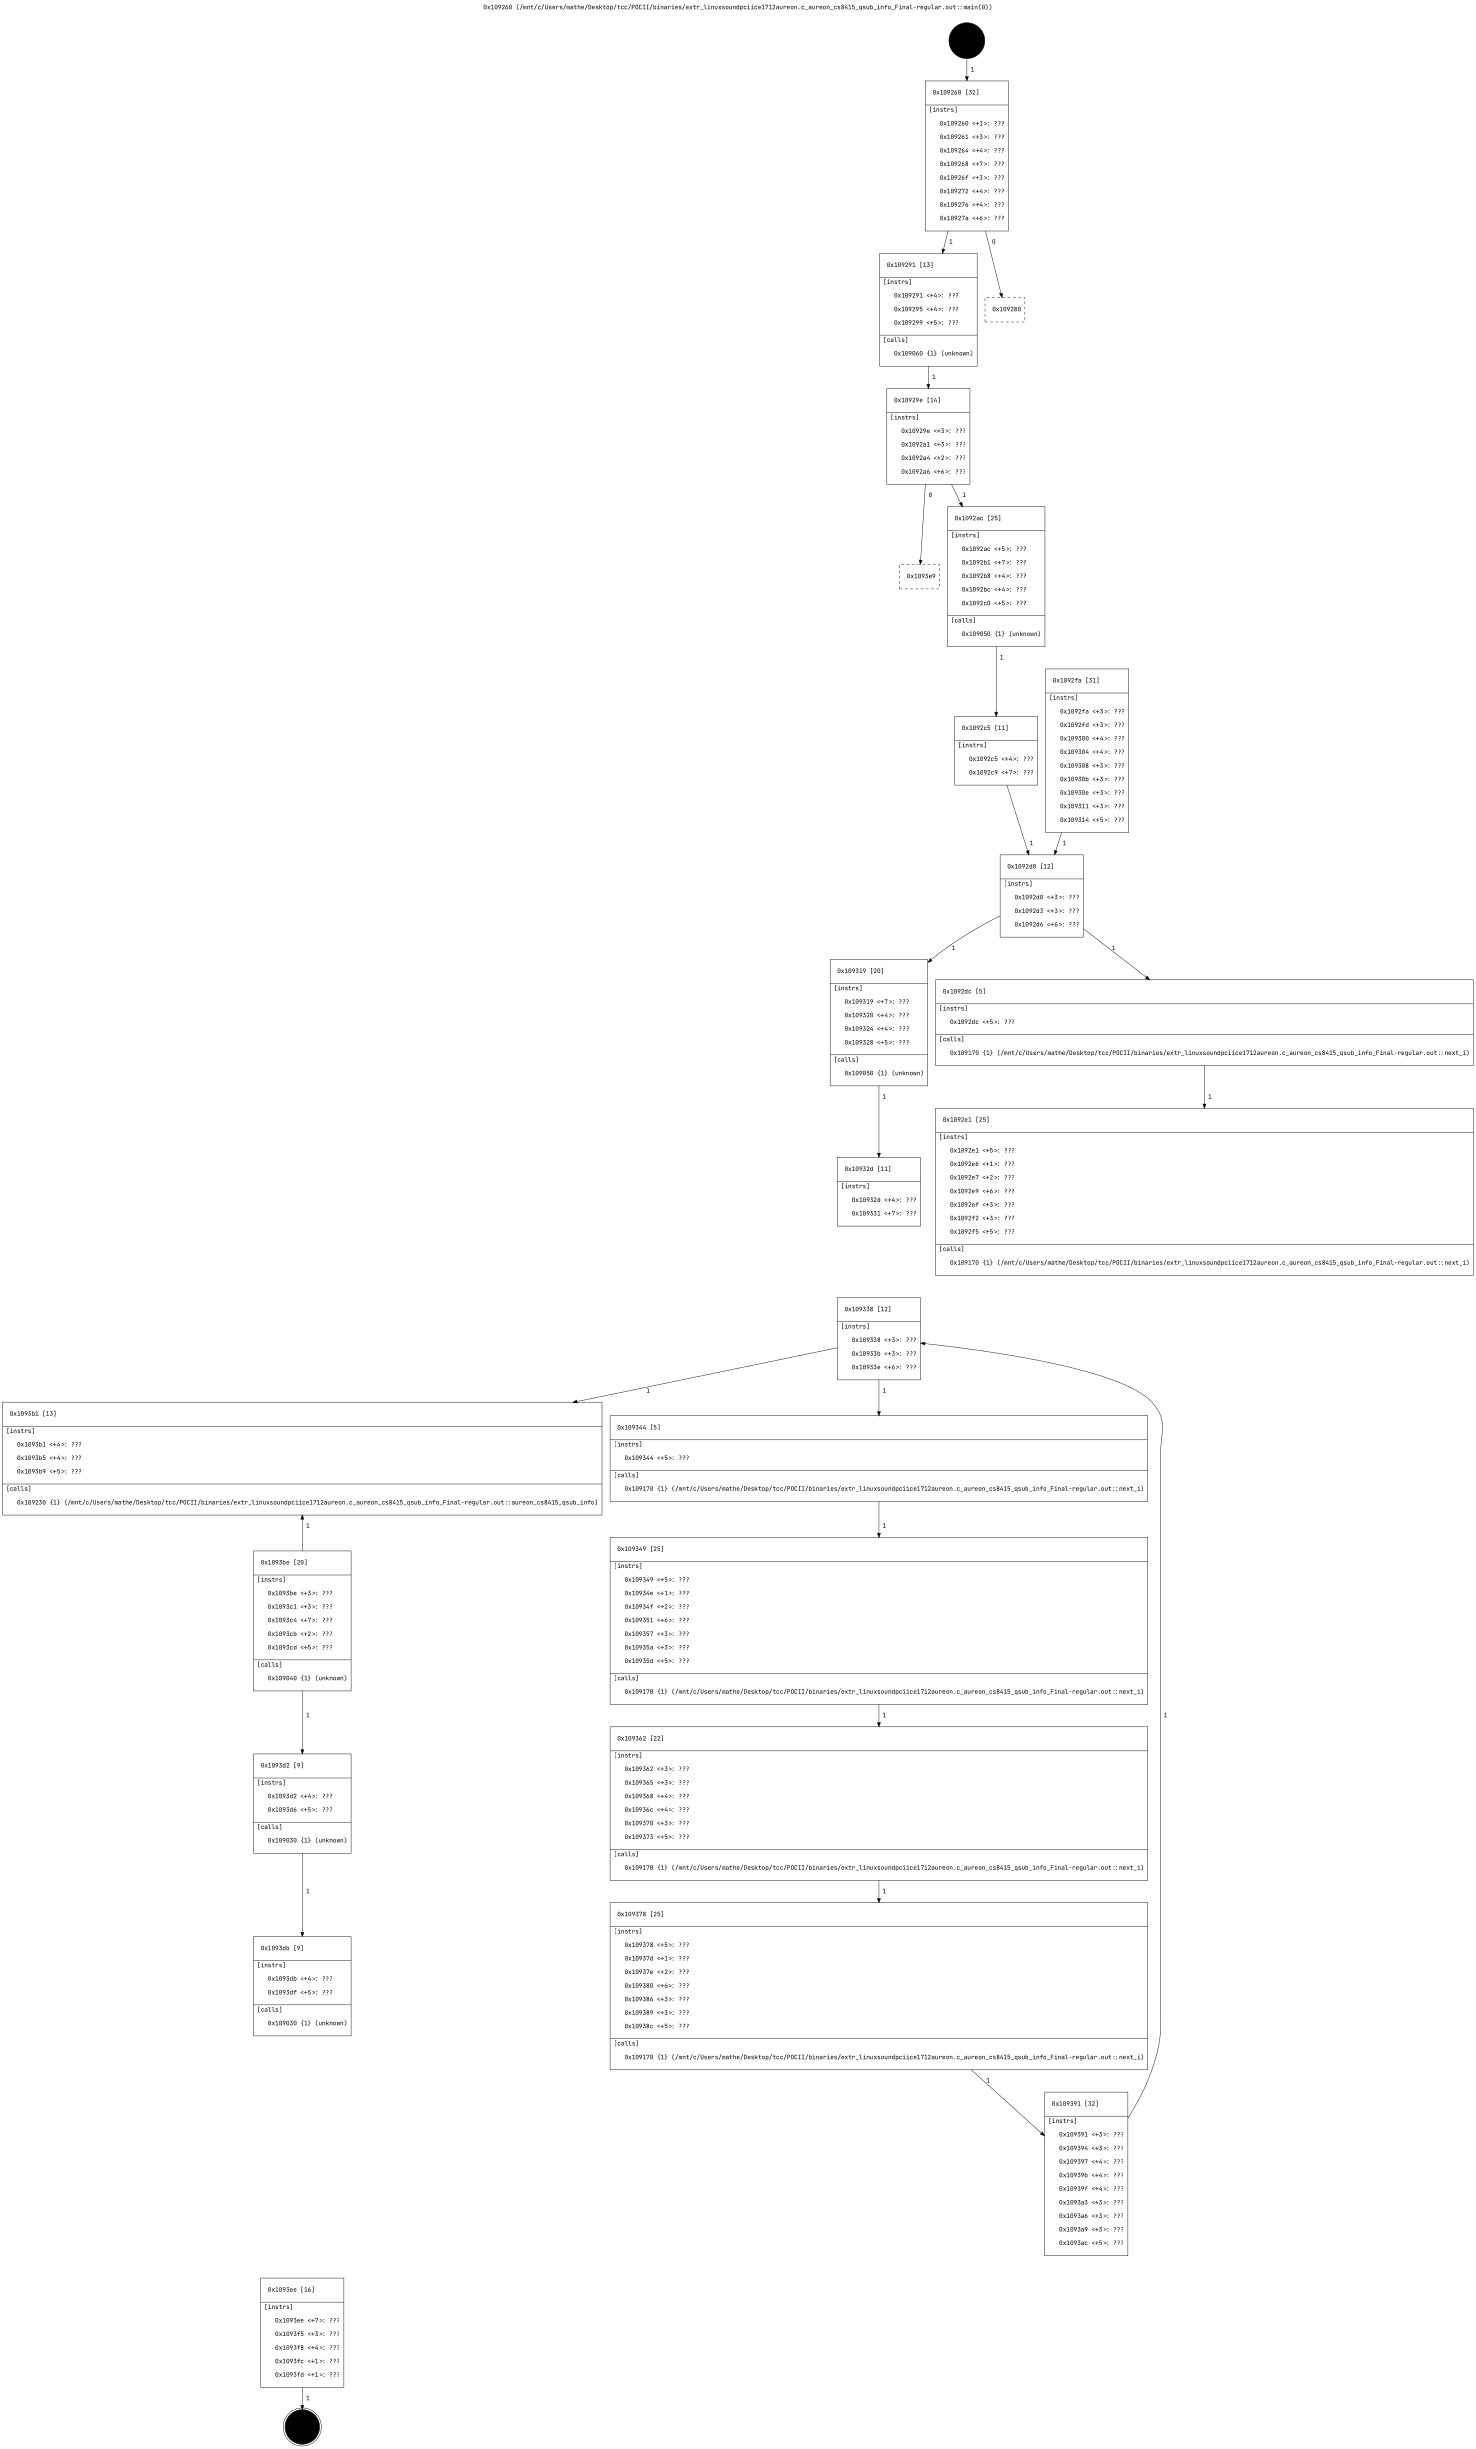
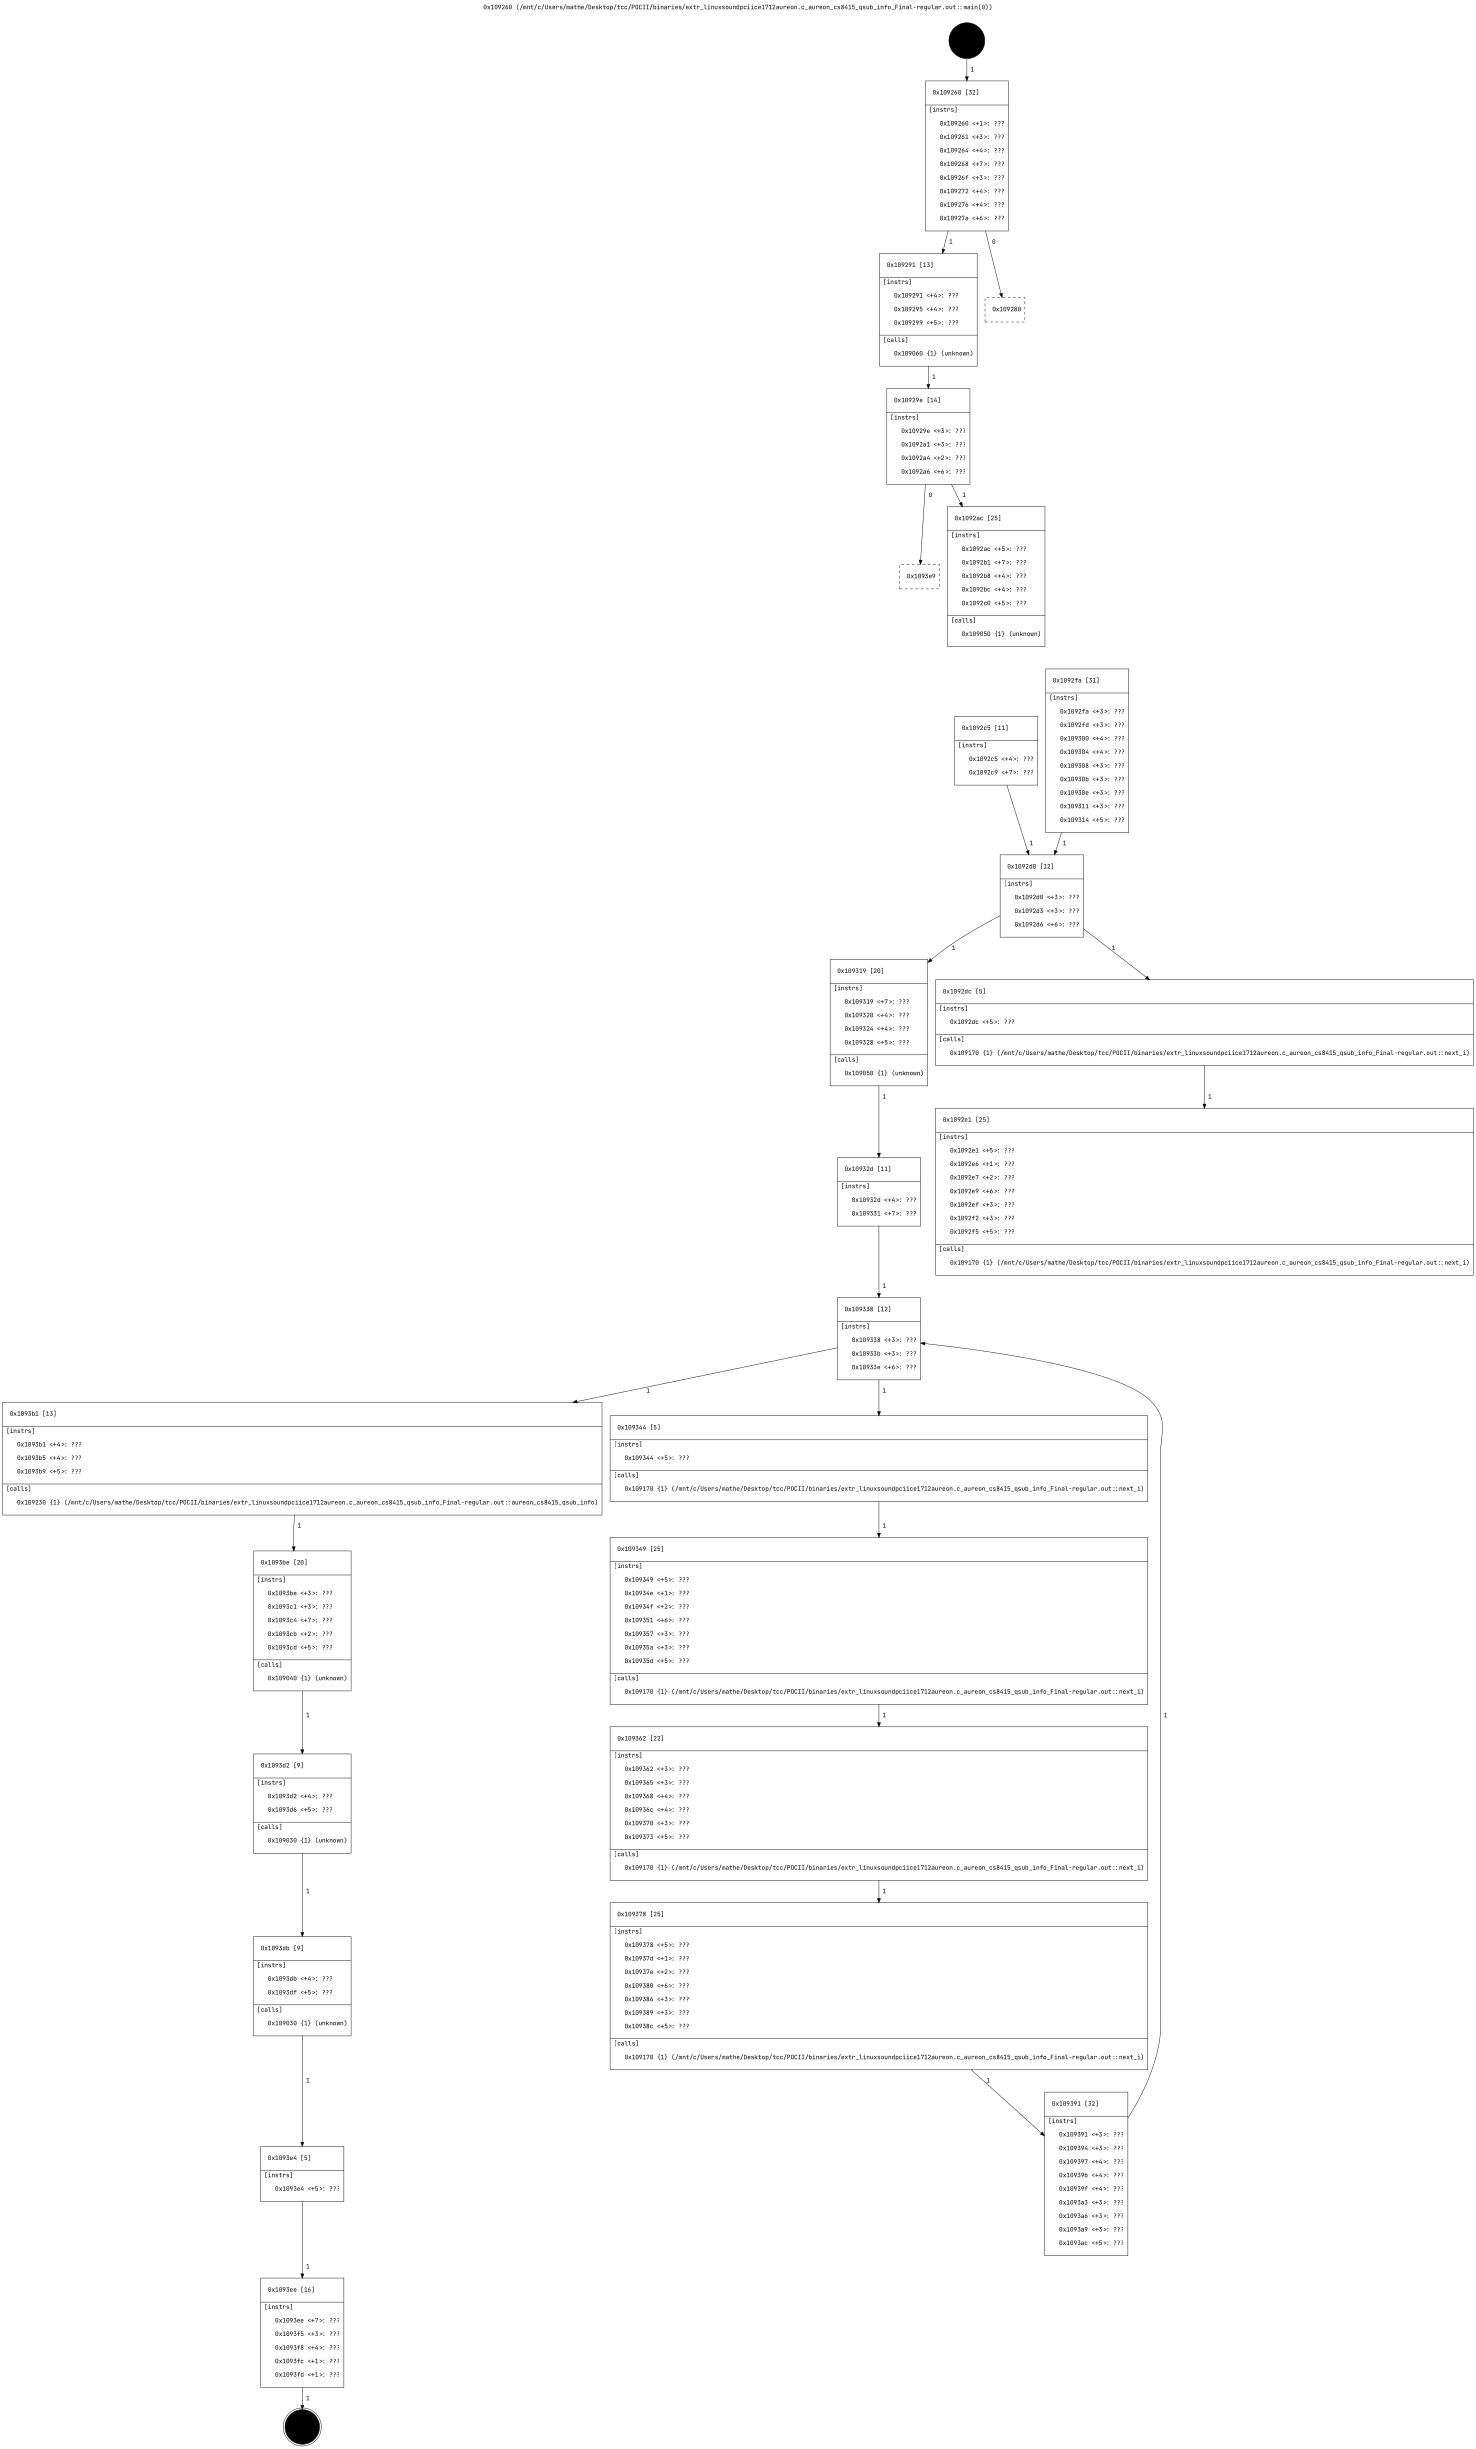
(996, 679) -> none
none -> (879, 1260)
(302, 1535) -> (294, 1531)
none -> (302, 2174)
